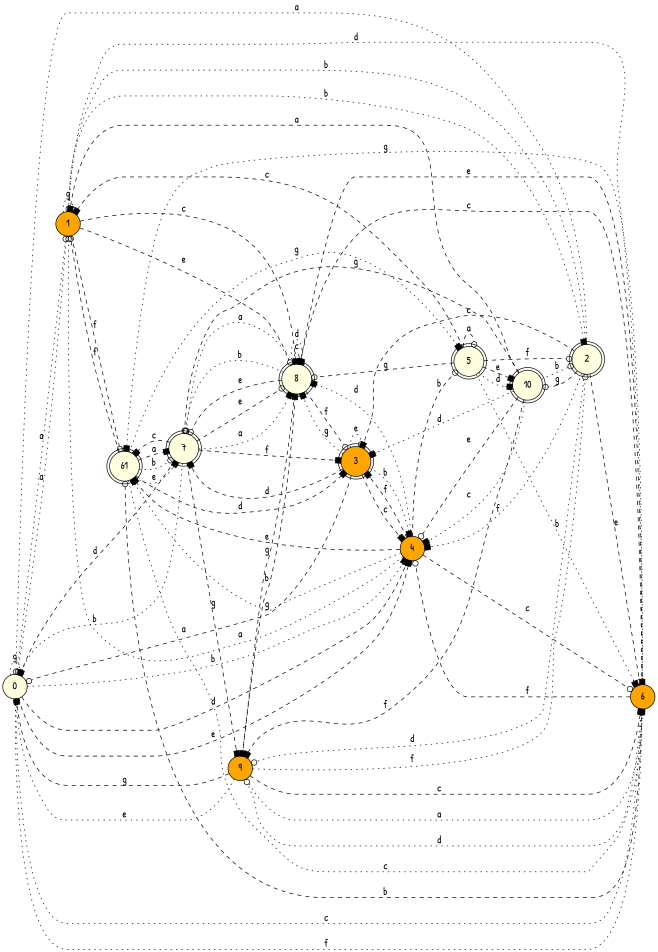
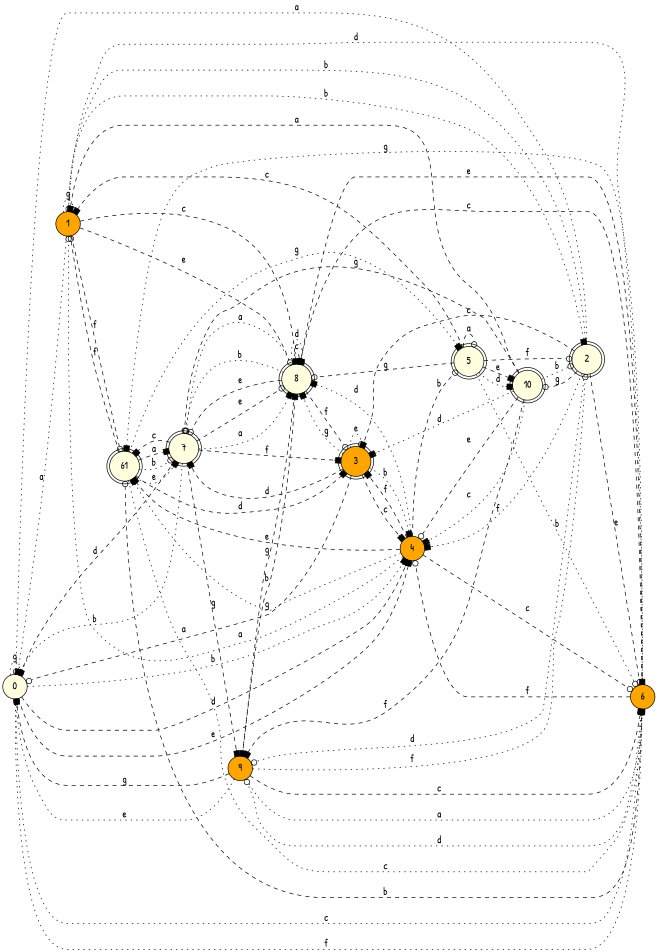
(47, 453) -> (47, 453)
(41, 458) -> none
(555, 528) -> (555, 528)
